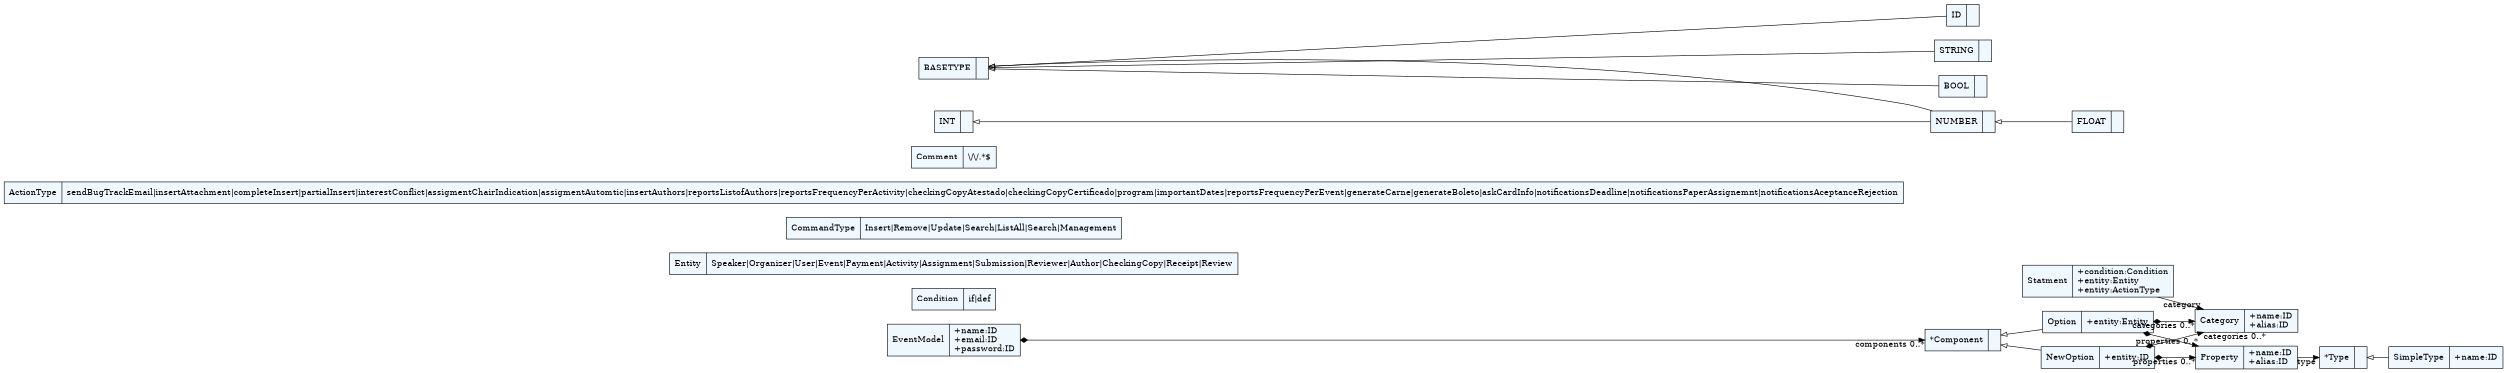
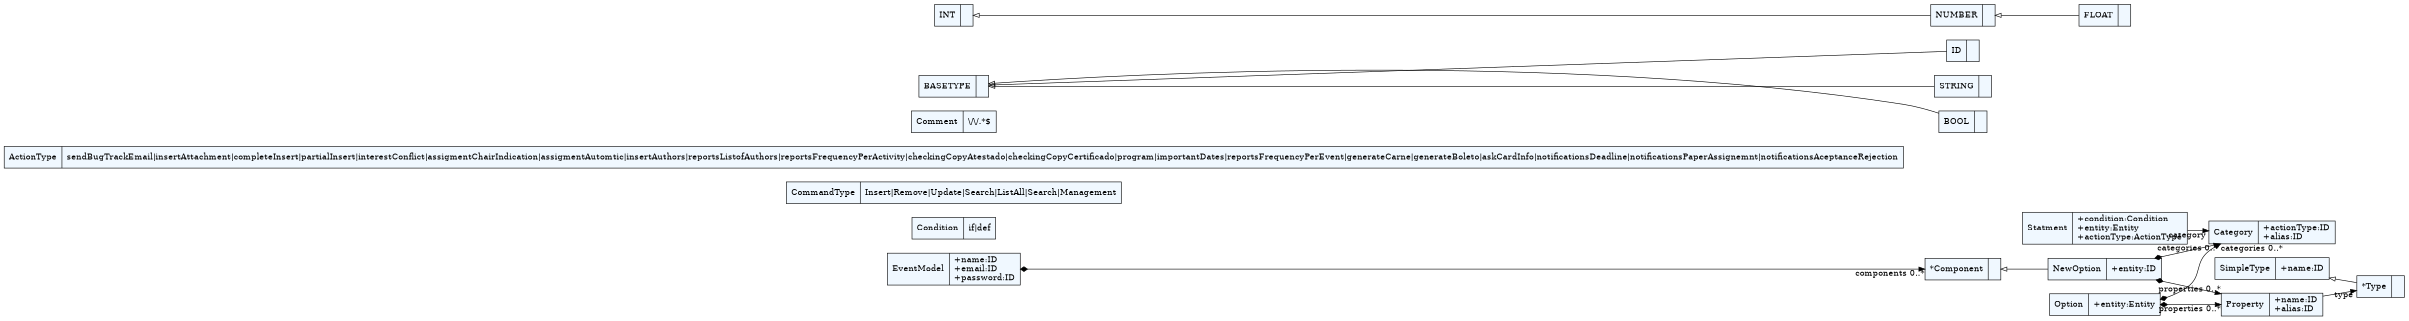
(1465, 63) -> none
(954, 264) -> none
(2119, 290) -> (2130, 237)
(2271, 316) -> (2297, 228)
(2025, 332) -> none
(2381, 358) -> (2346, 281)
